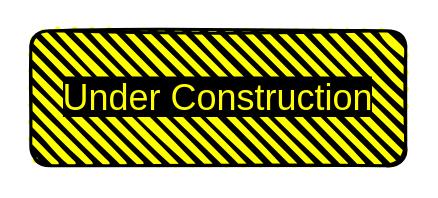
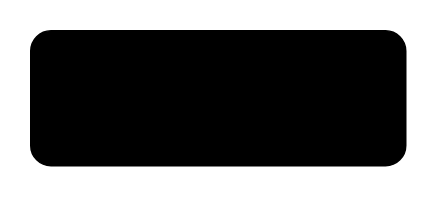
(218, 98) -> none
